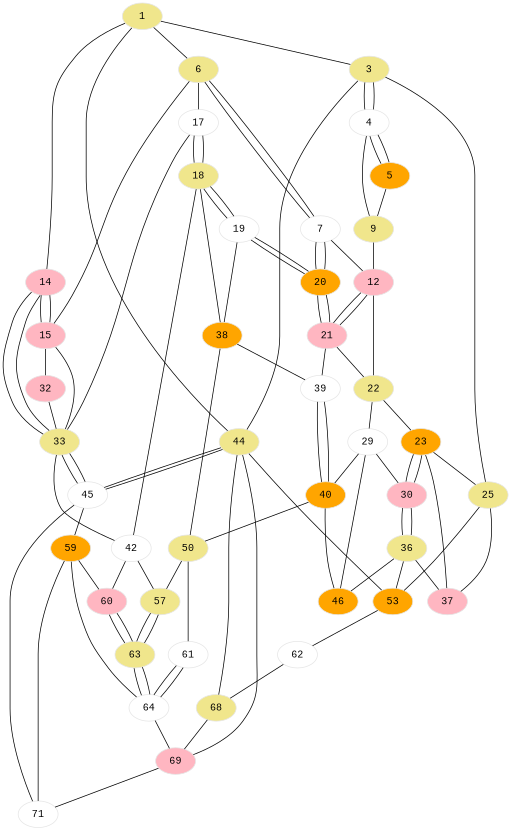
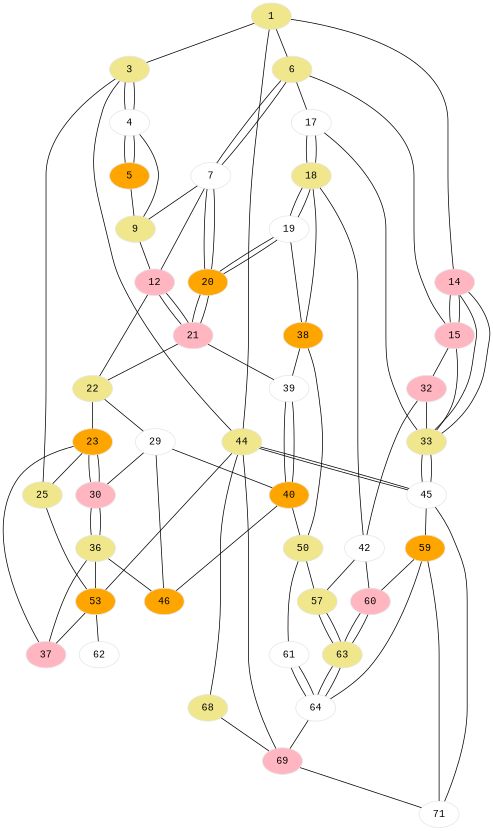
none -> (173, 202)
(60, 507) -> (385, 465)
(488, 555) -> (71, 628)
(262, 678) -> none
